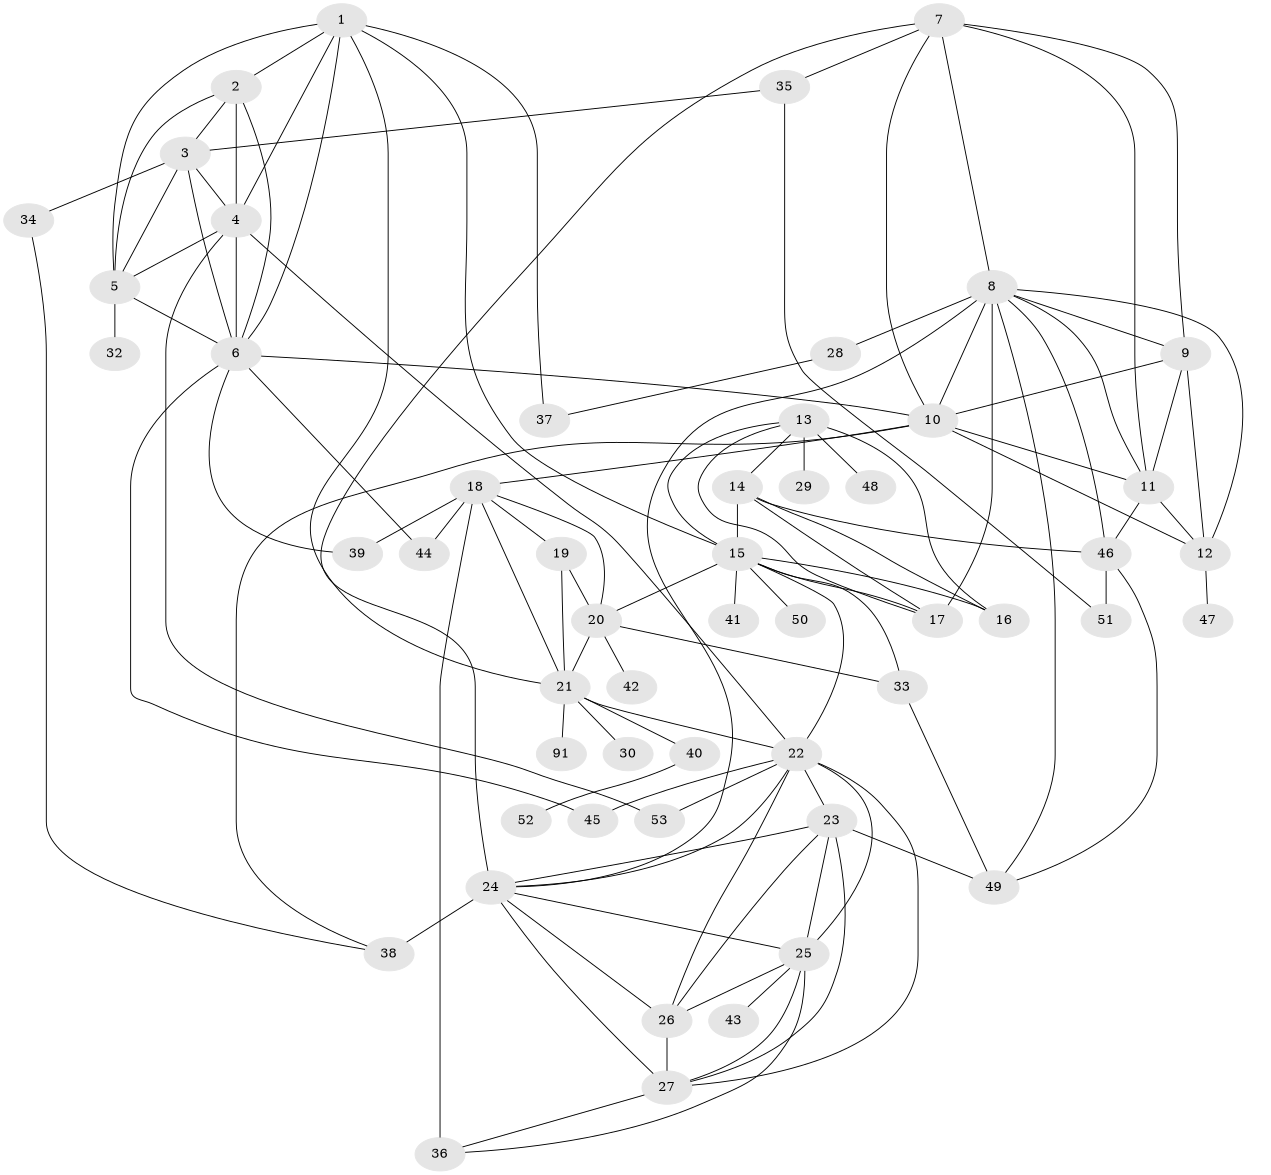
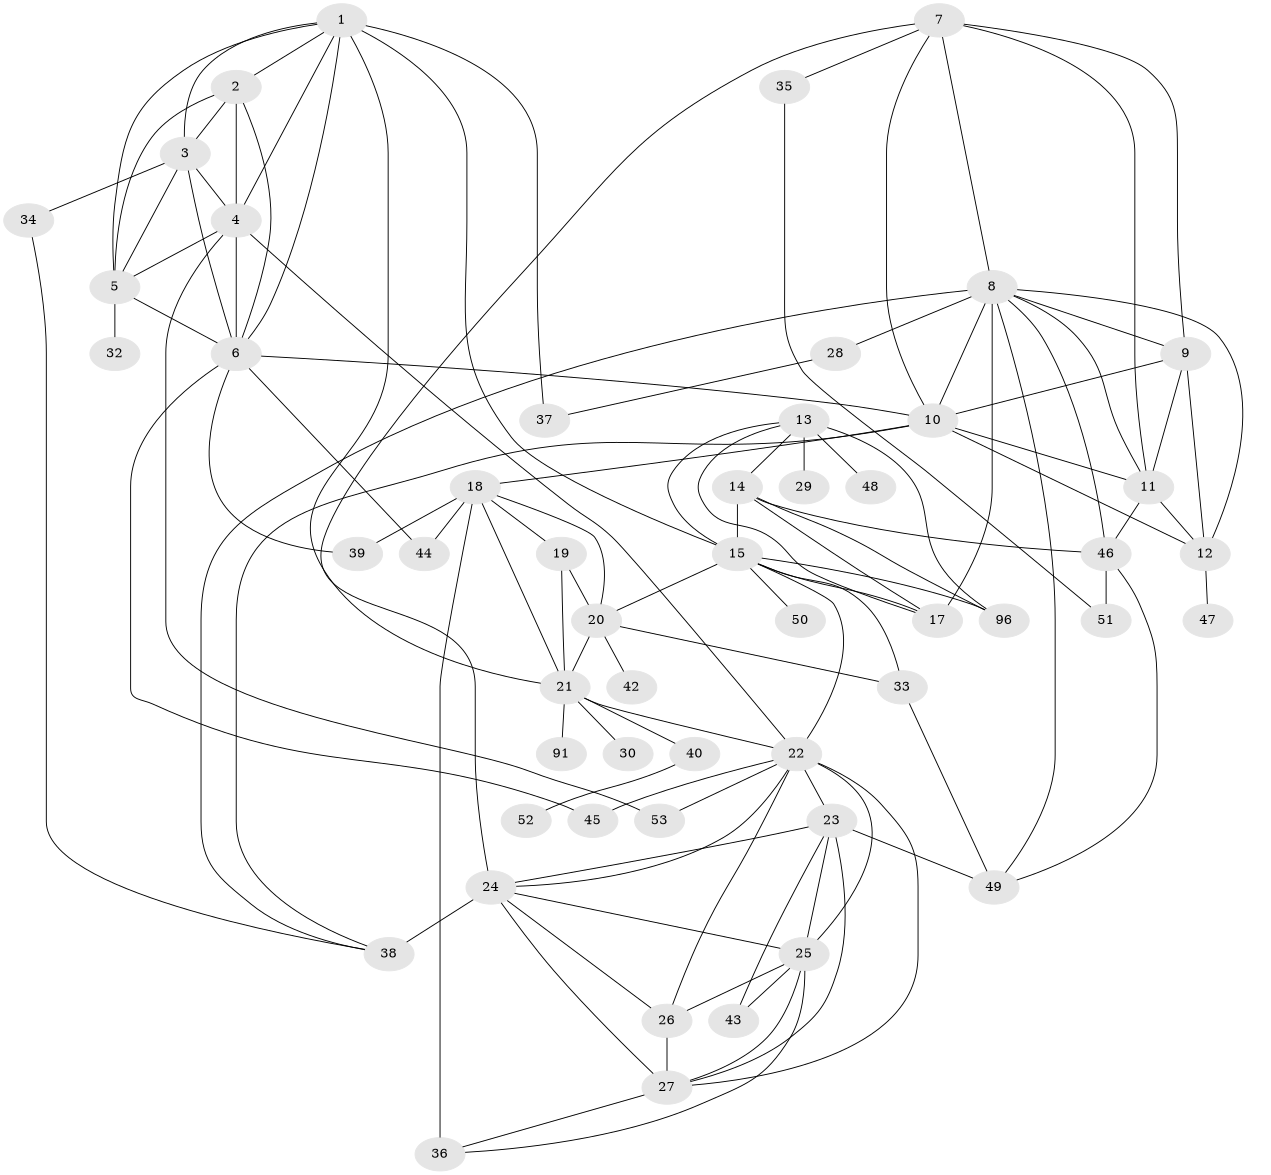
(485, 120) -> (212, 61)
(661, 577) -> (370, 447)
(734, 621) -> none
(1004, 621) -> (1004, 621)
(745, 918) -> (780, 919)
